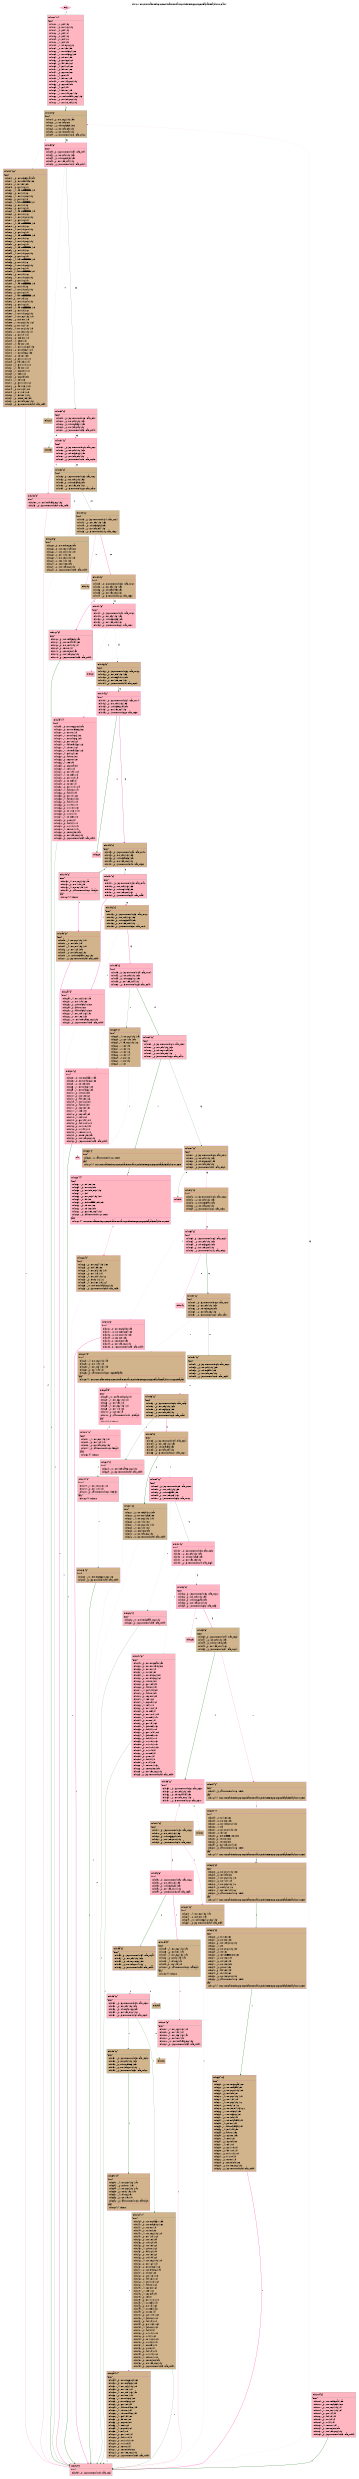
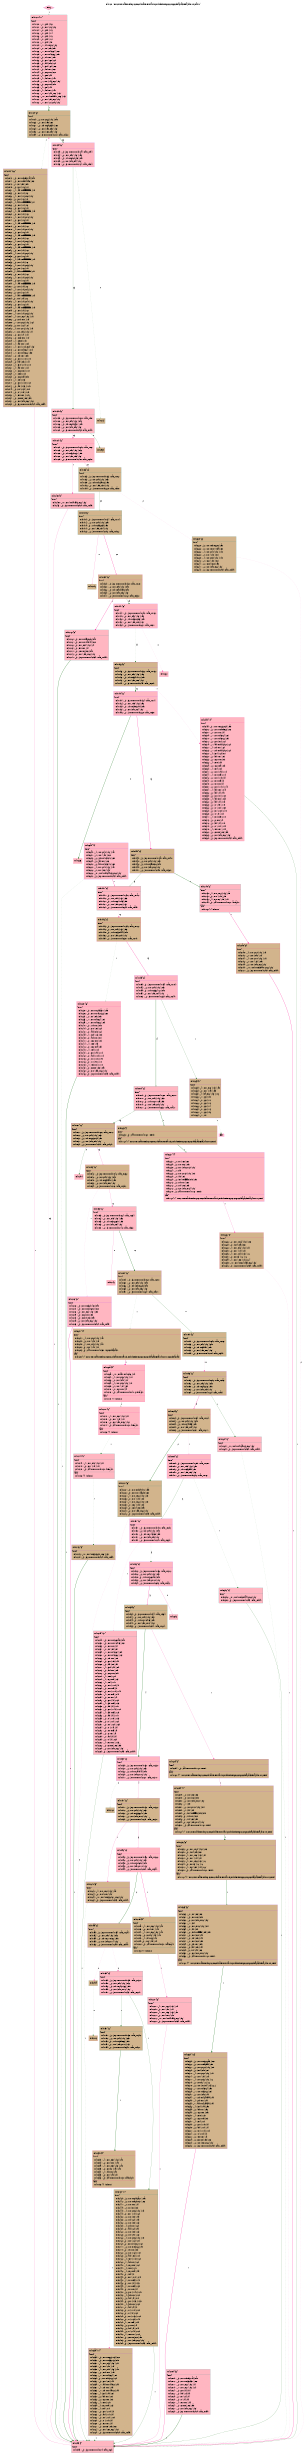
(101, 943) -> (113, 882)
